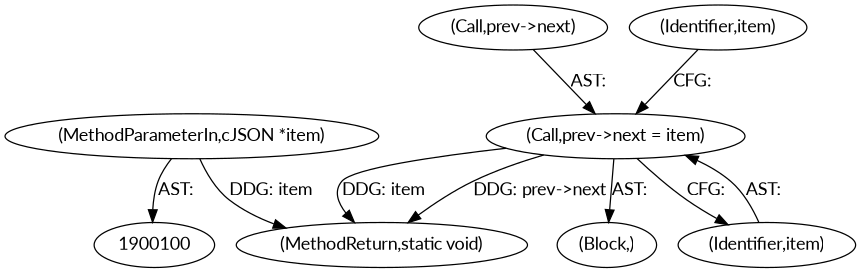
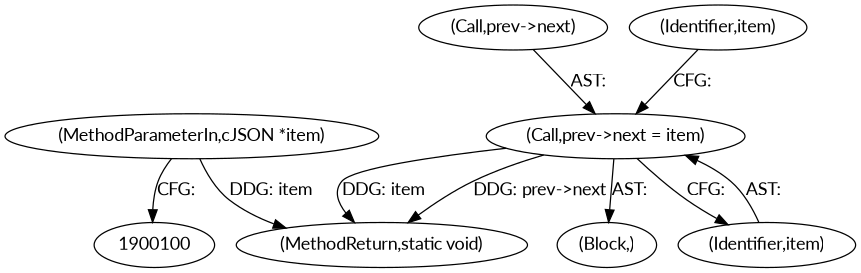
(179, 191) -> (179, 191)
